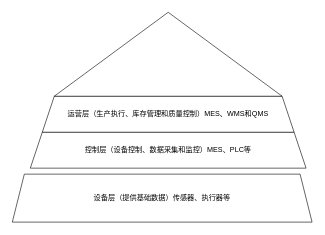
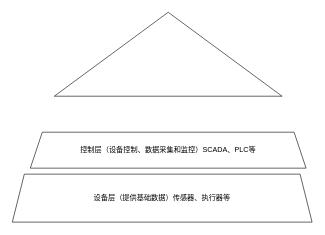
(168, 114) -> none
(168, 150) -> (168, 150)
